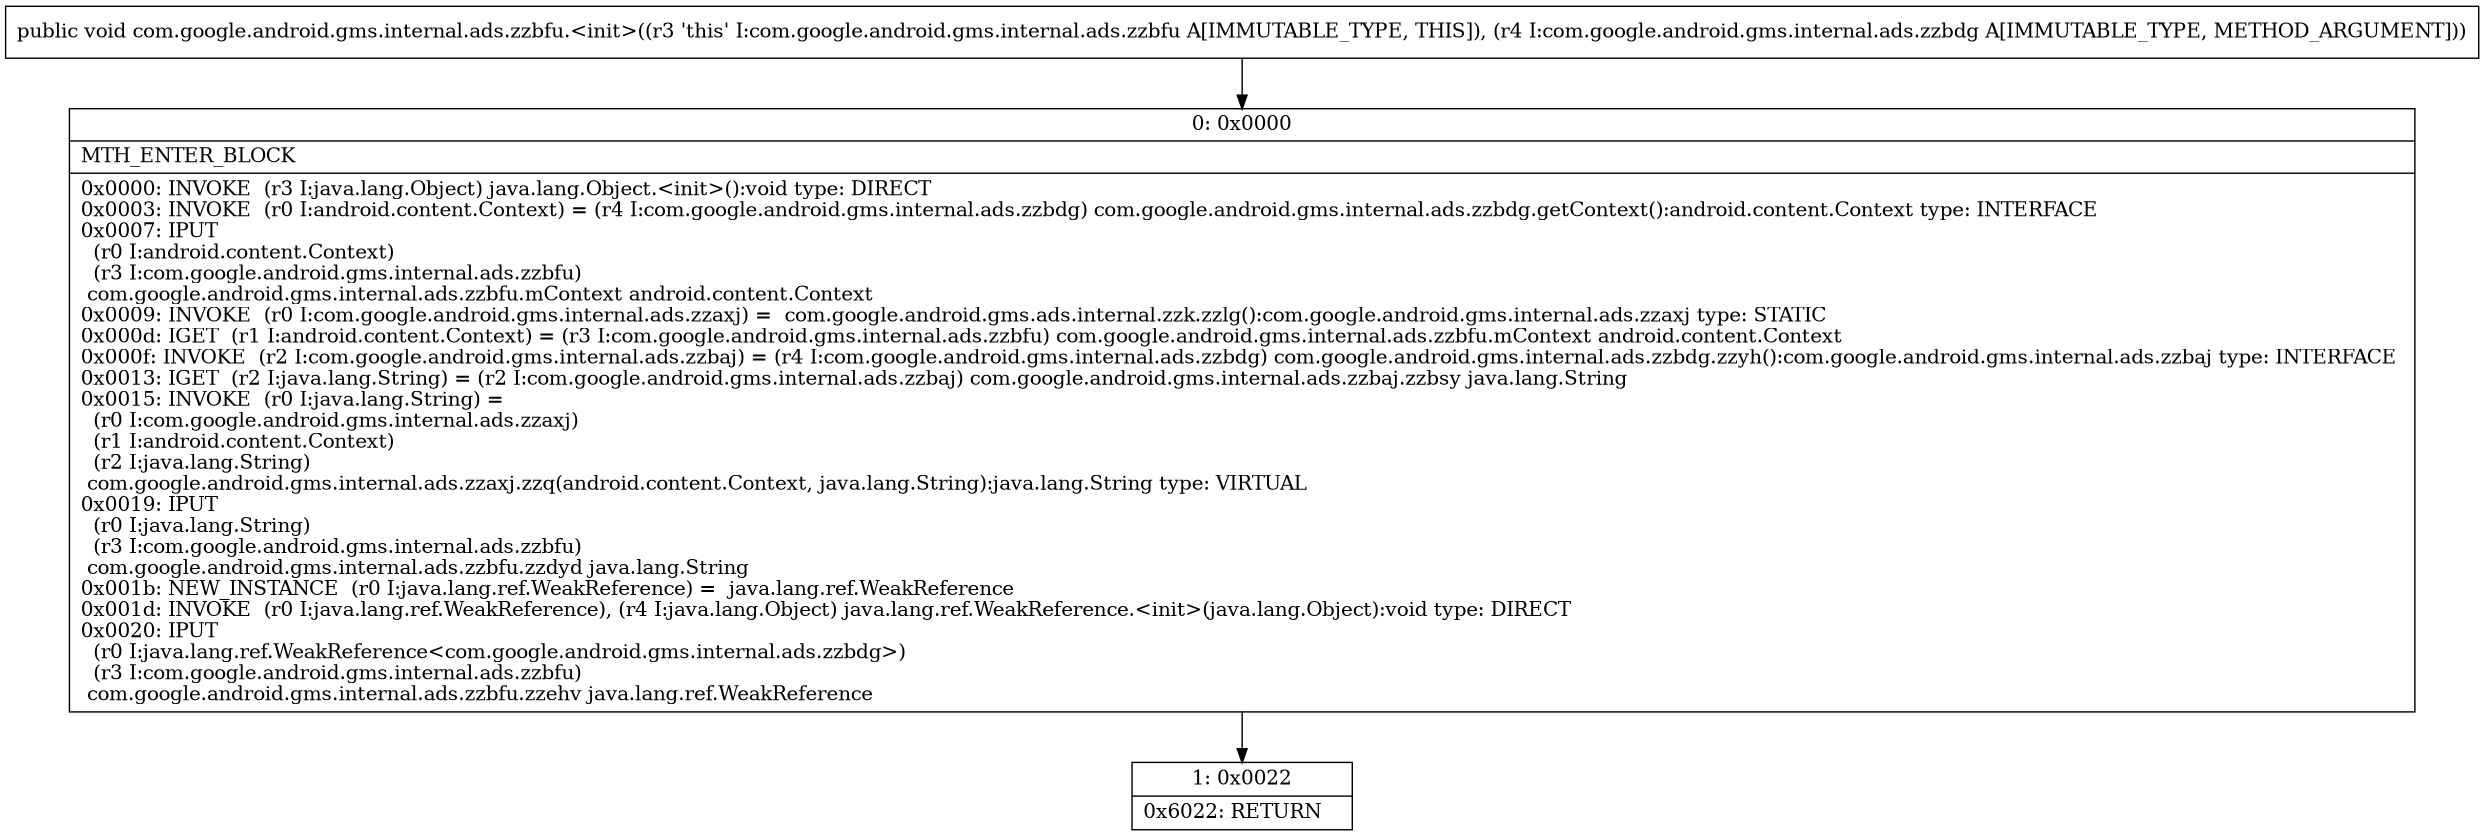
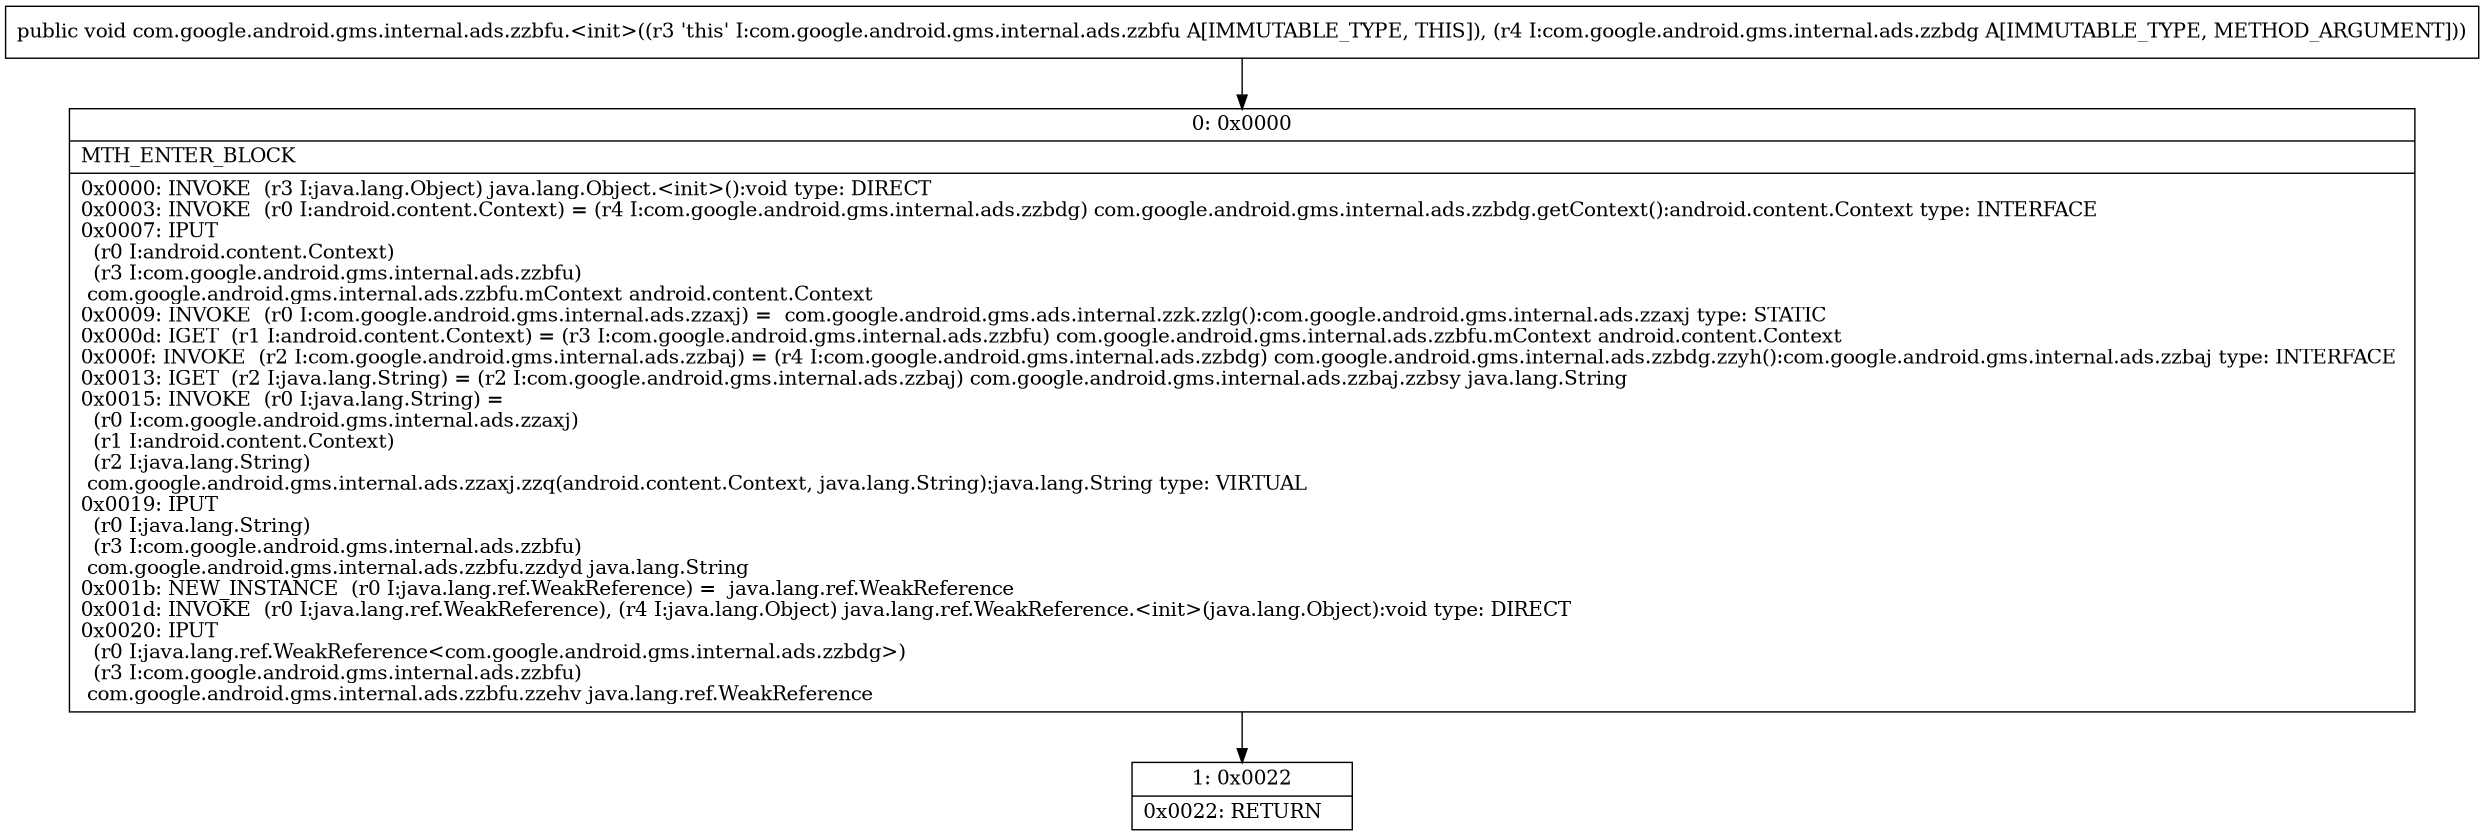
(1242, 812) -> (1242, 812)
